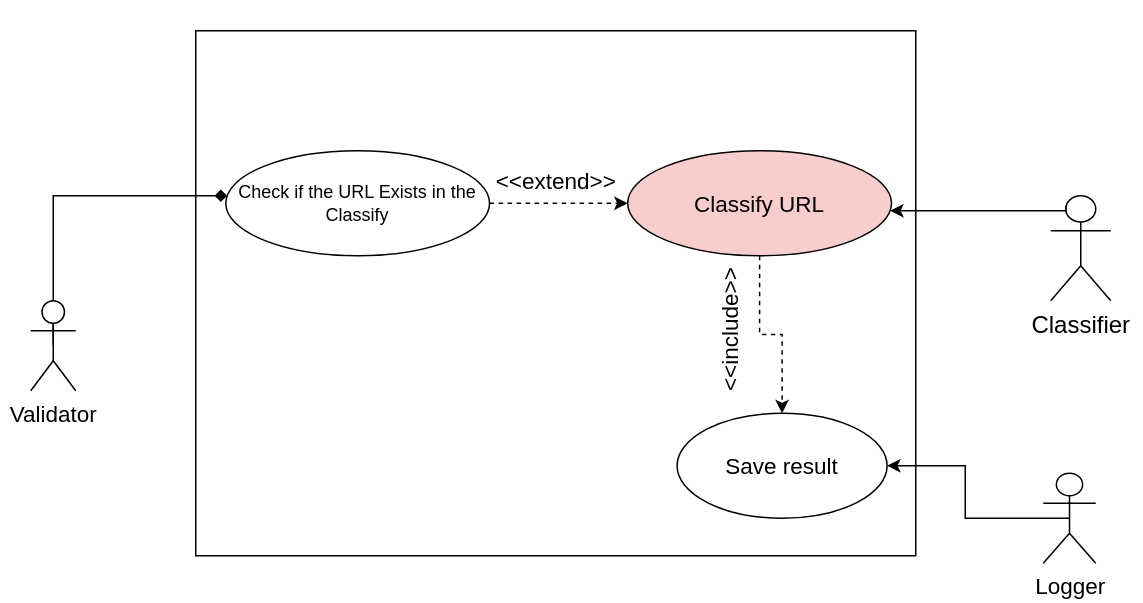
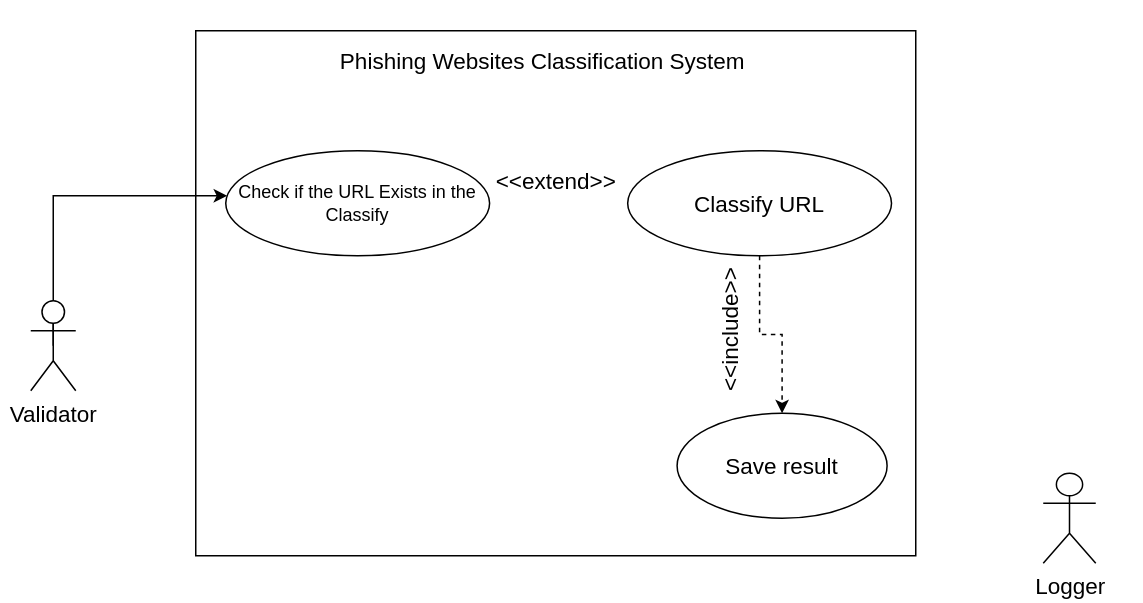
none -> (542, 61)
(214, 196) -> (215, 196)
(554, 203) -> none
(760, 203) -> (760, 203)
(985, 211) -> none
(1081, 248) -> none
(965, 509) -> none
